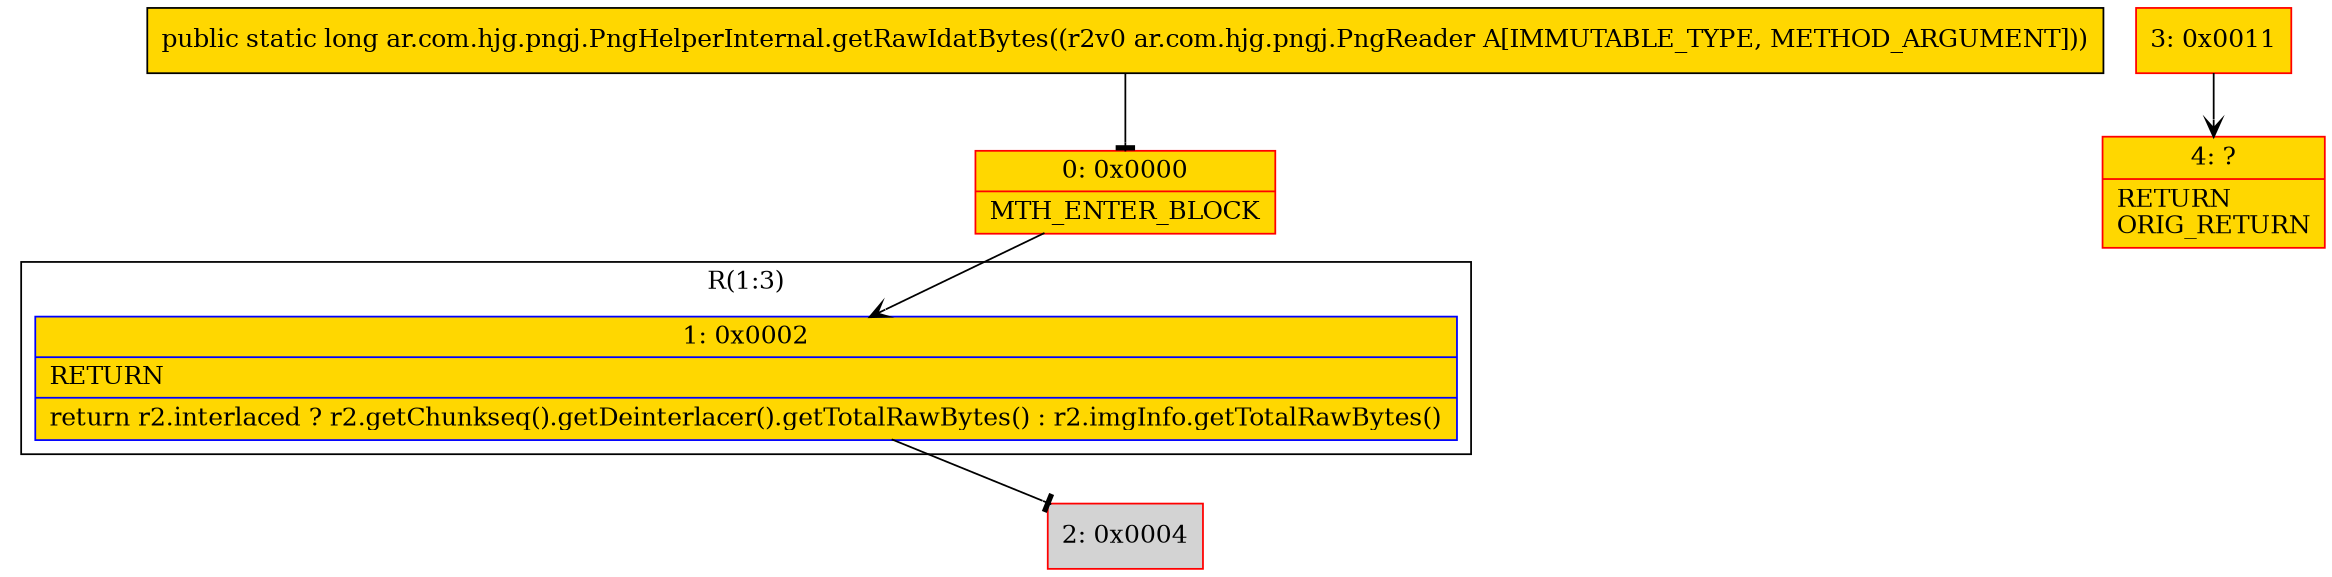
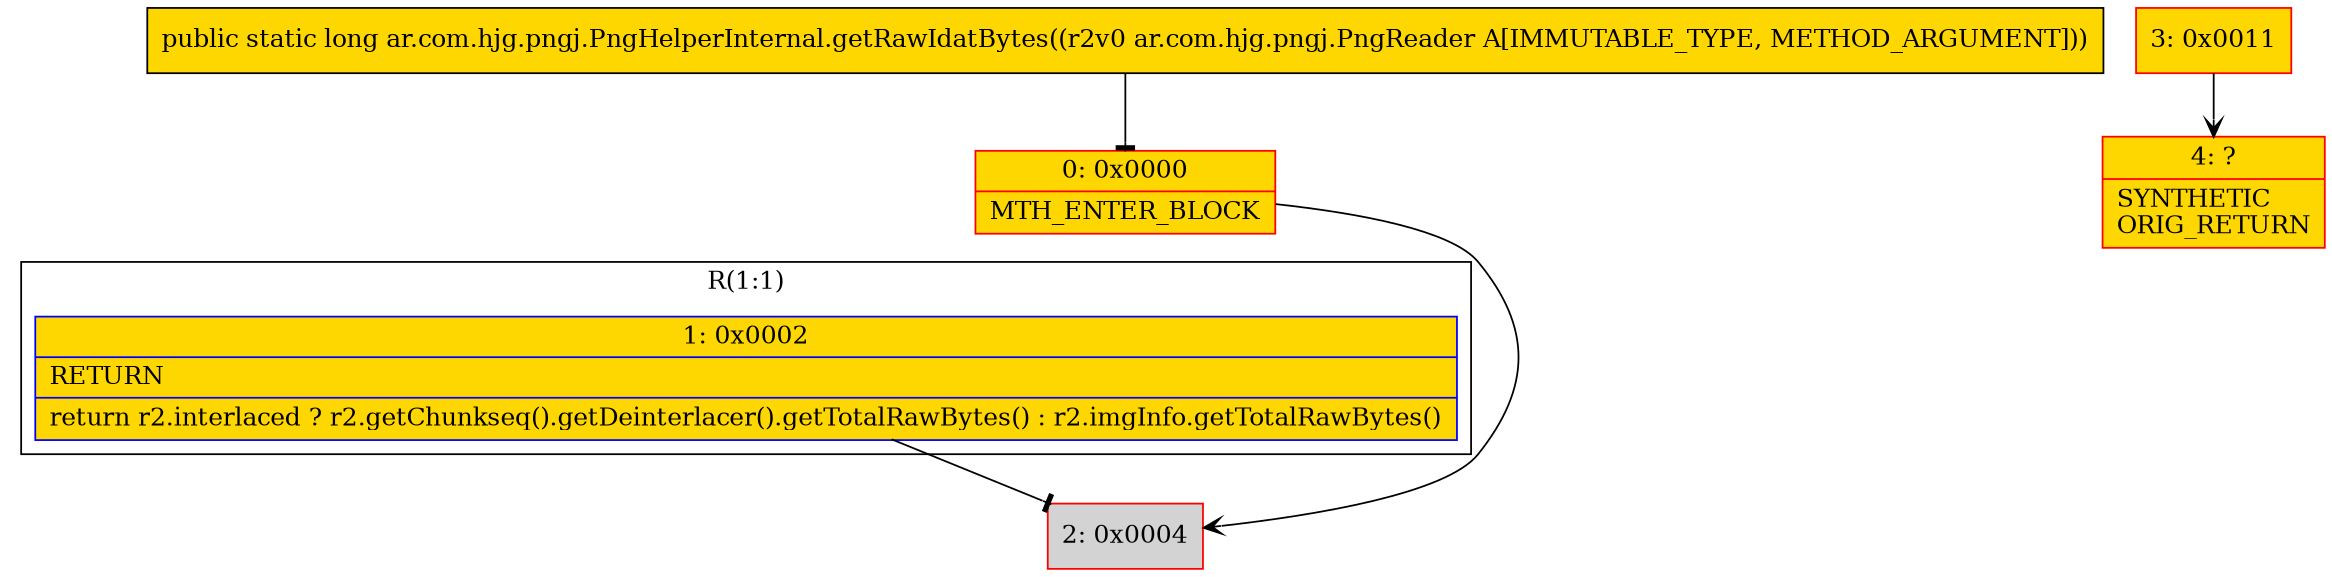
(2174, 199) -> (2194, 199)
(961, 273) -> (1515, 386)
(746, 282) -> (746, 282)
